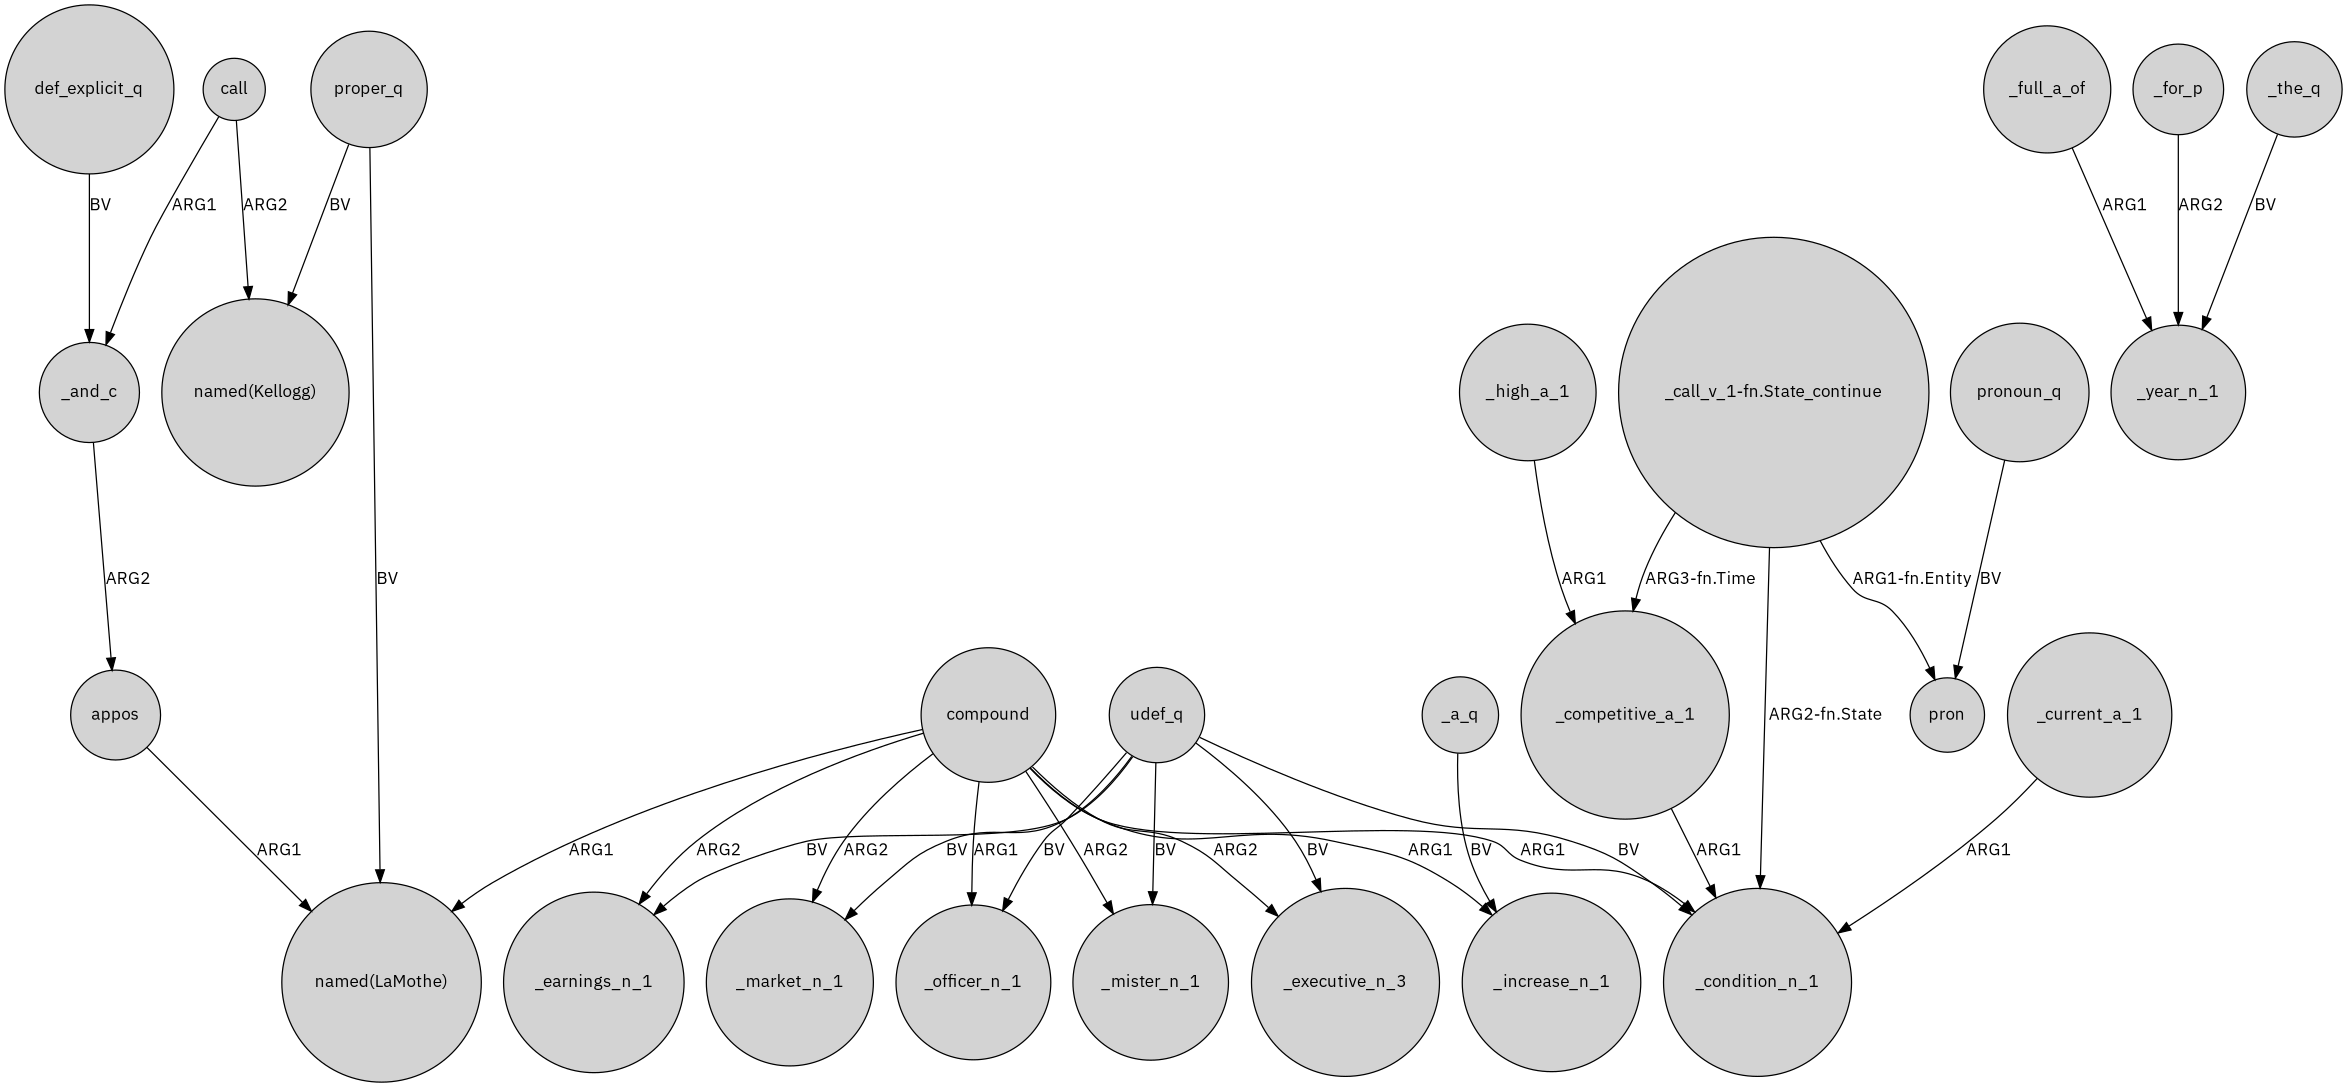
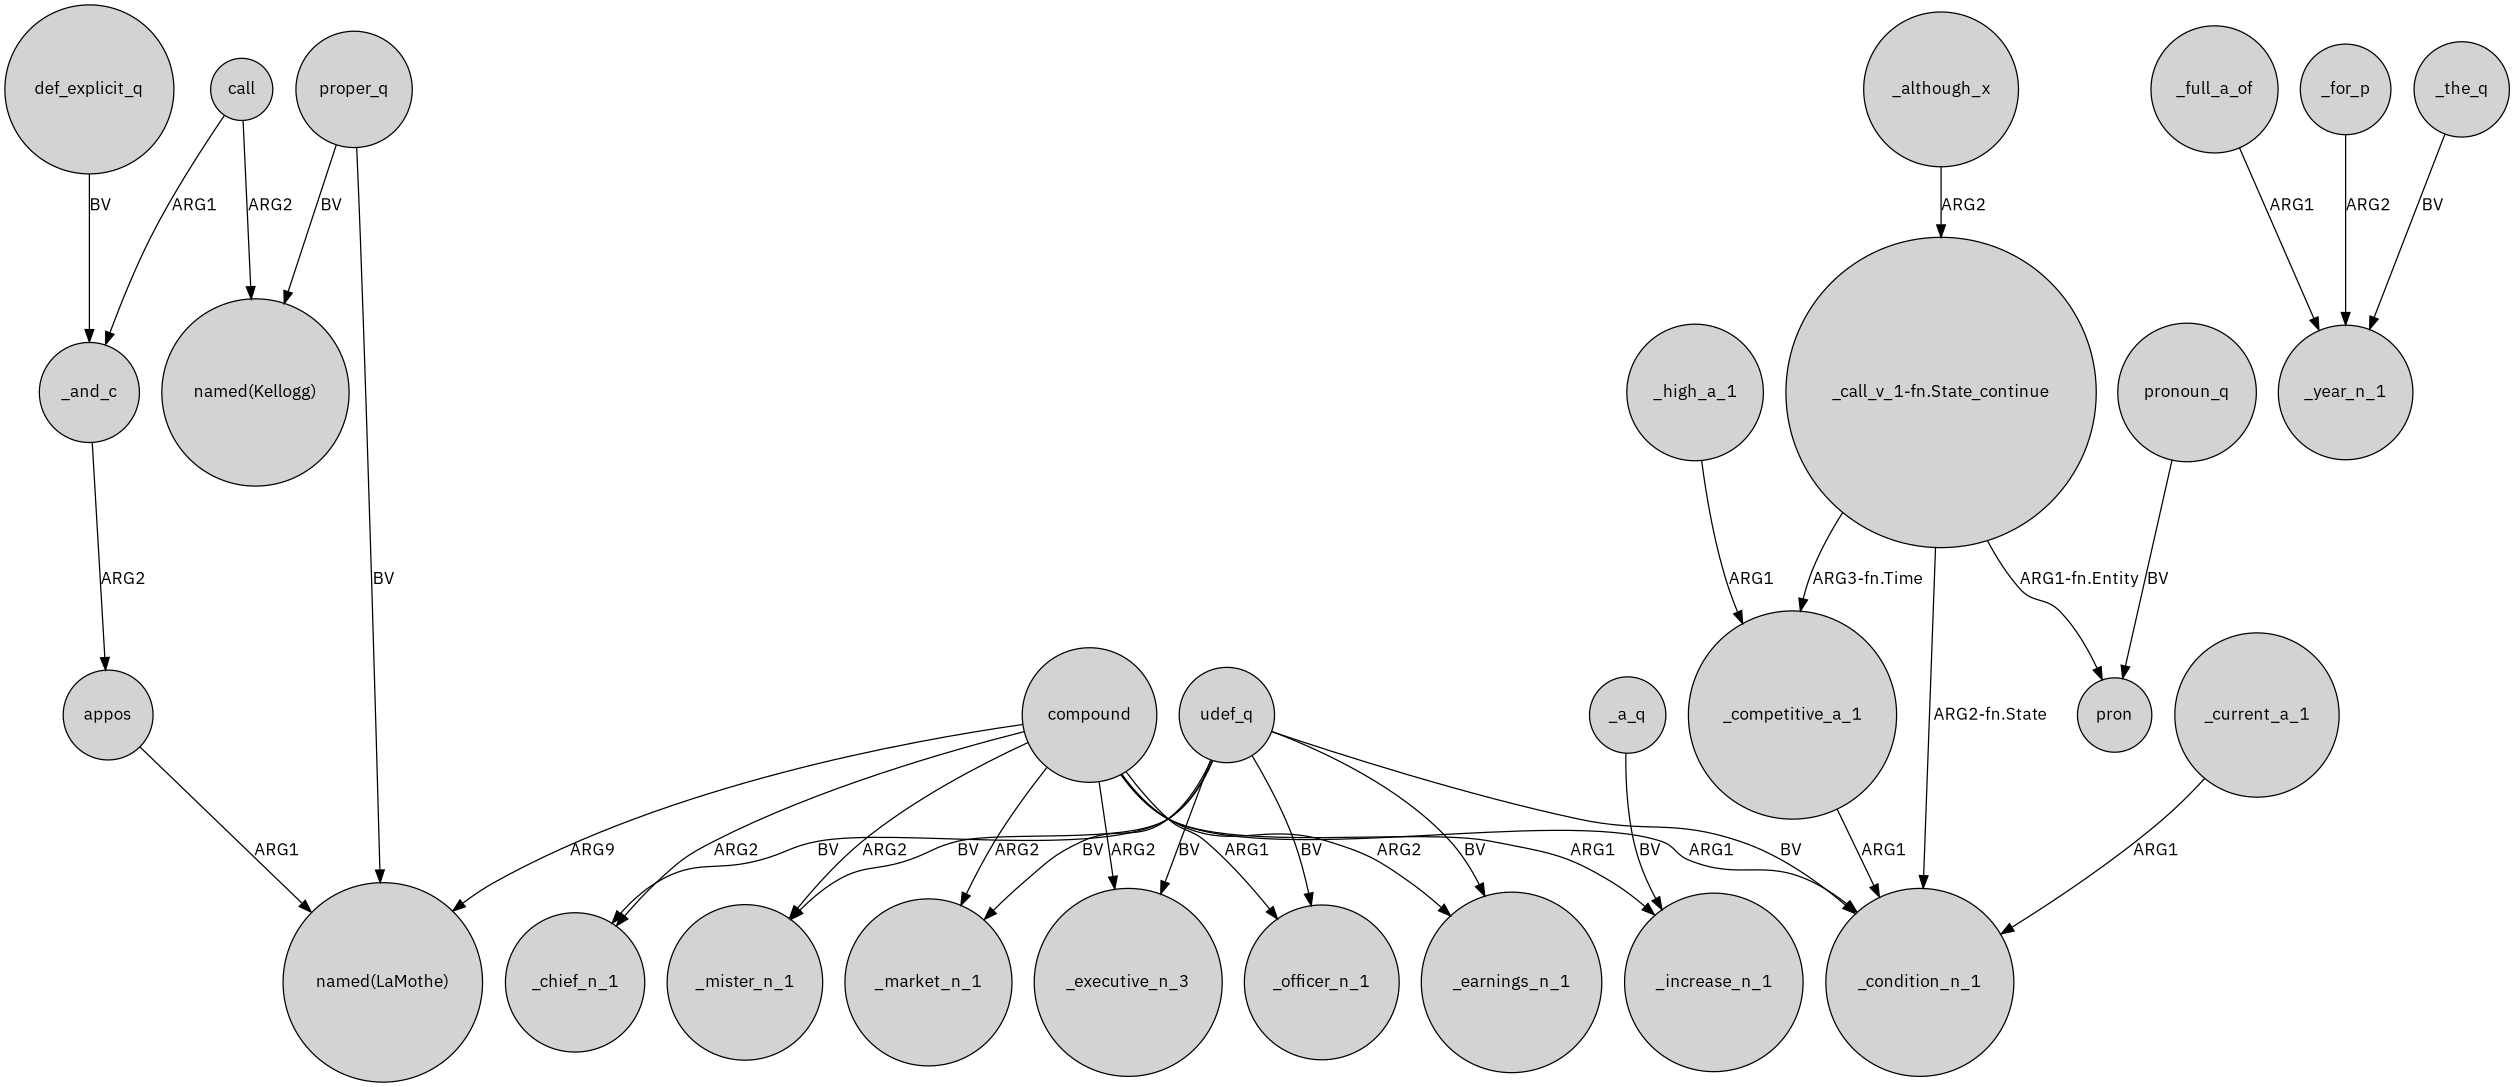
none -> (1941, 89)
(592, 851) -> (593, 851)
none -> (575, 982)
